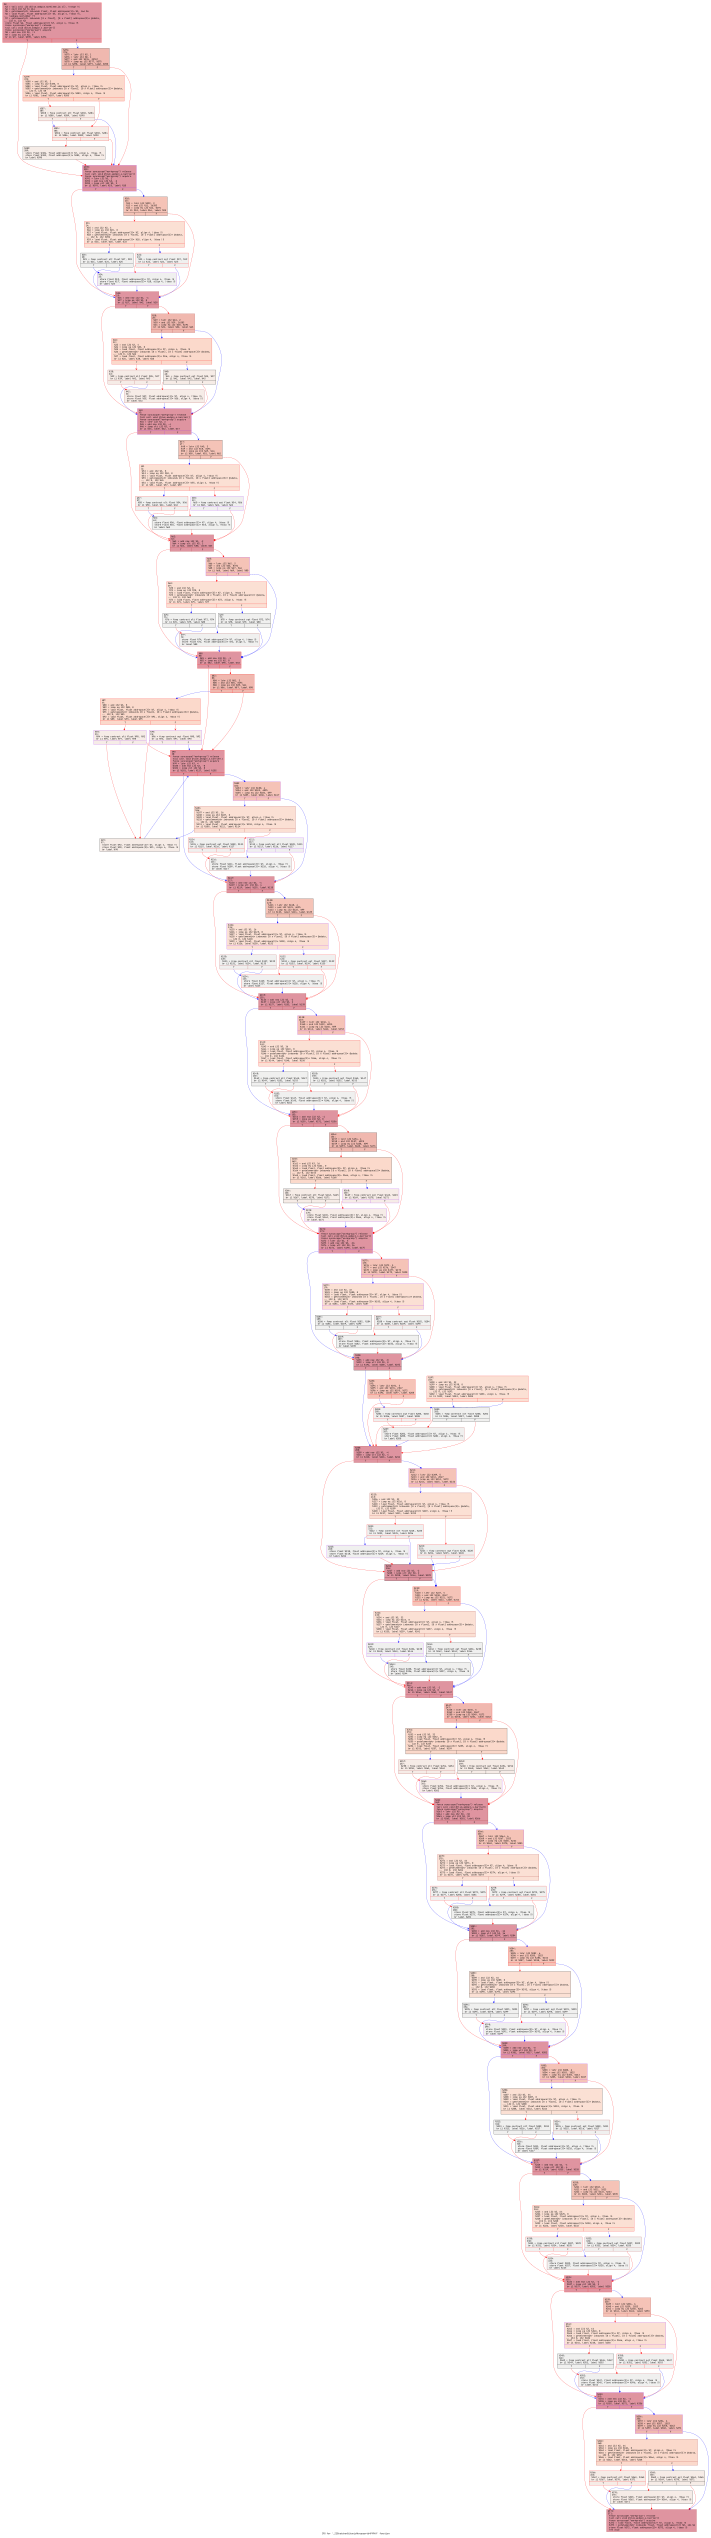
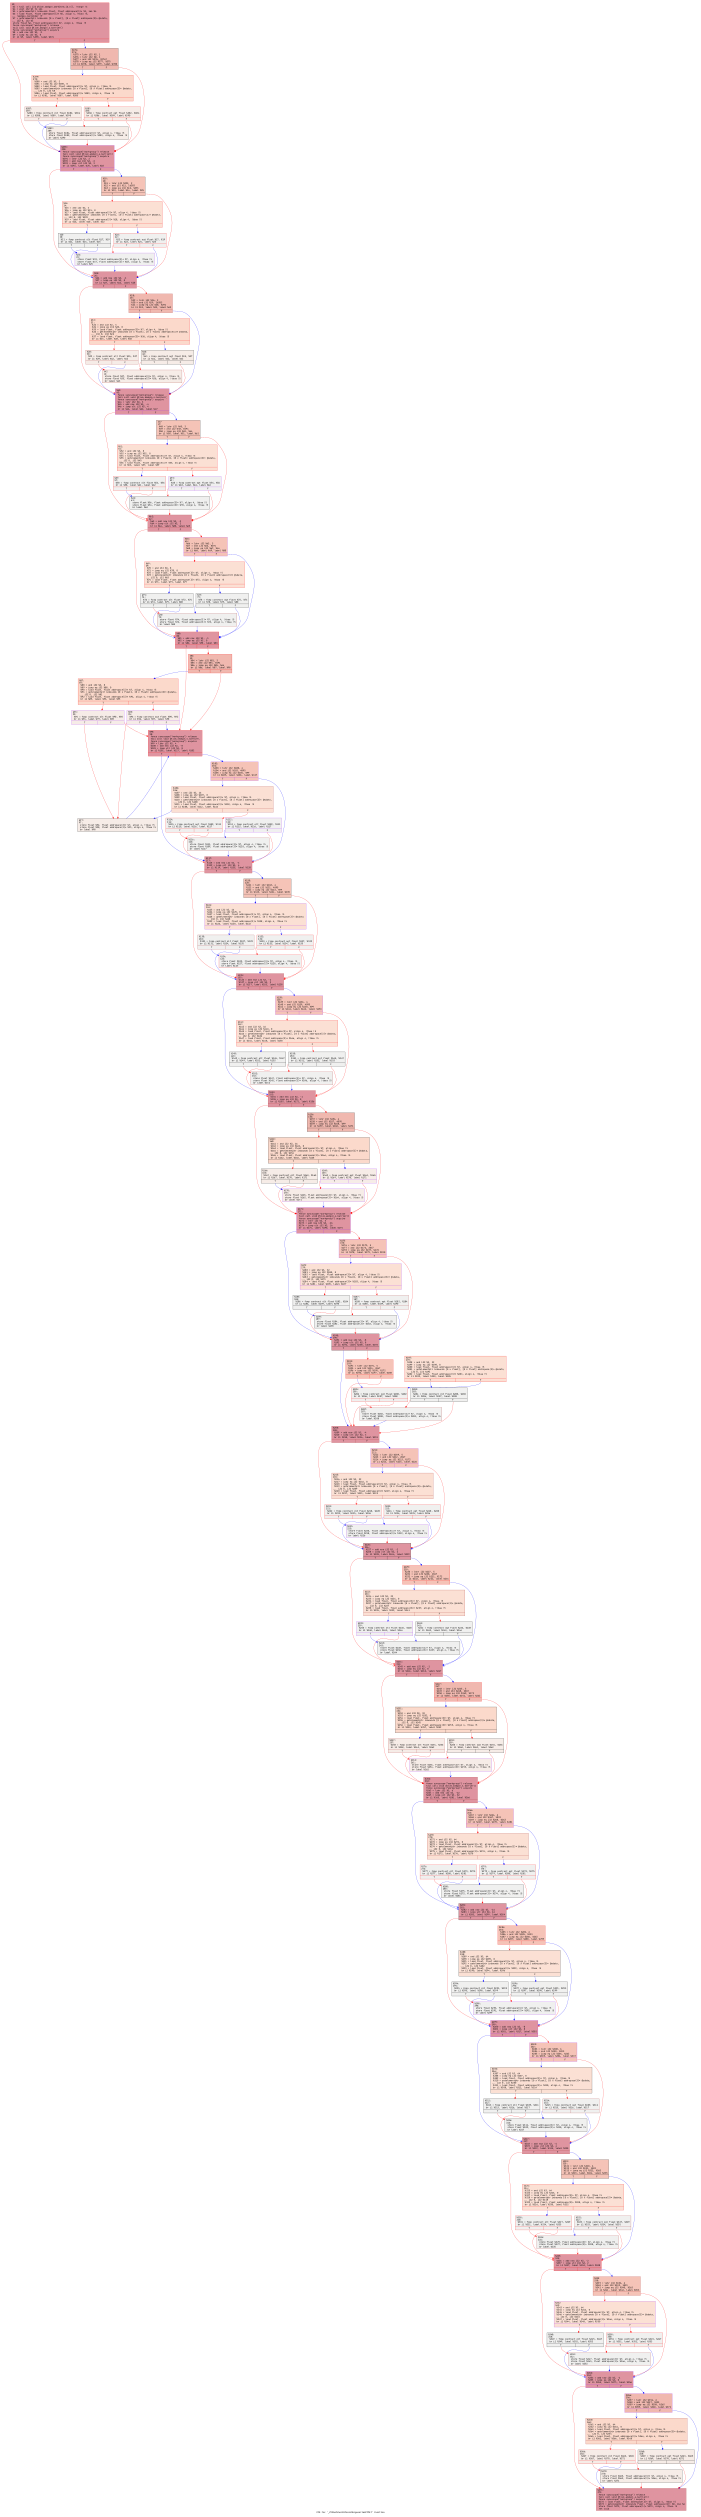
(53, 123) -> (41, 125)
(435, 1571) -> (383, 1520)
